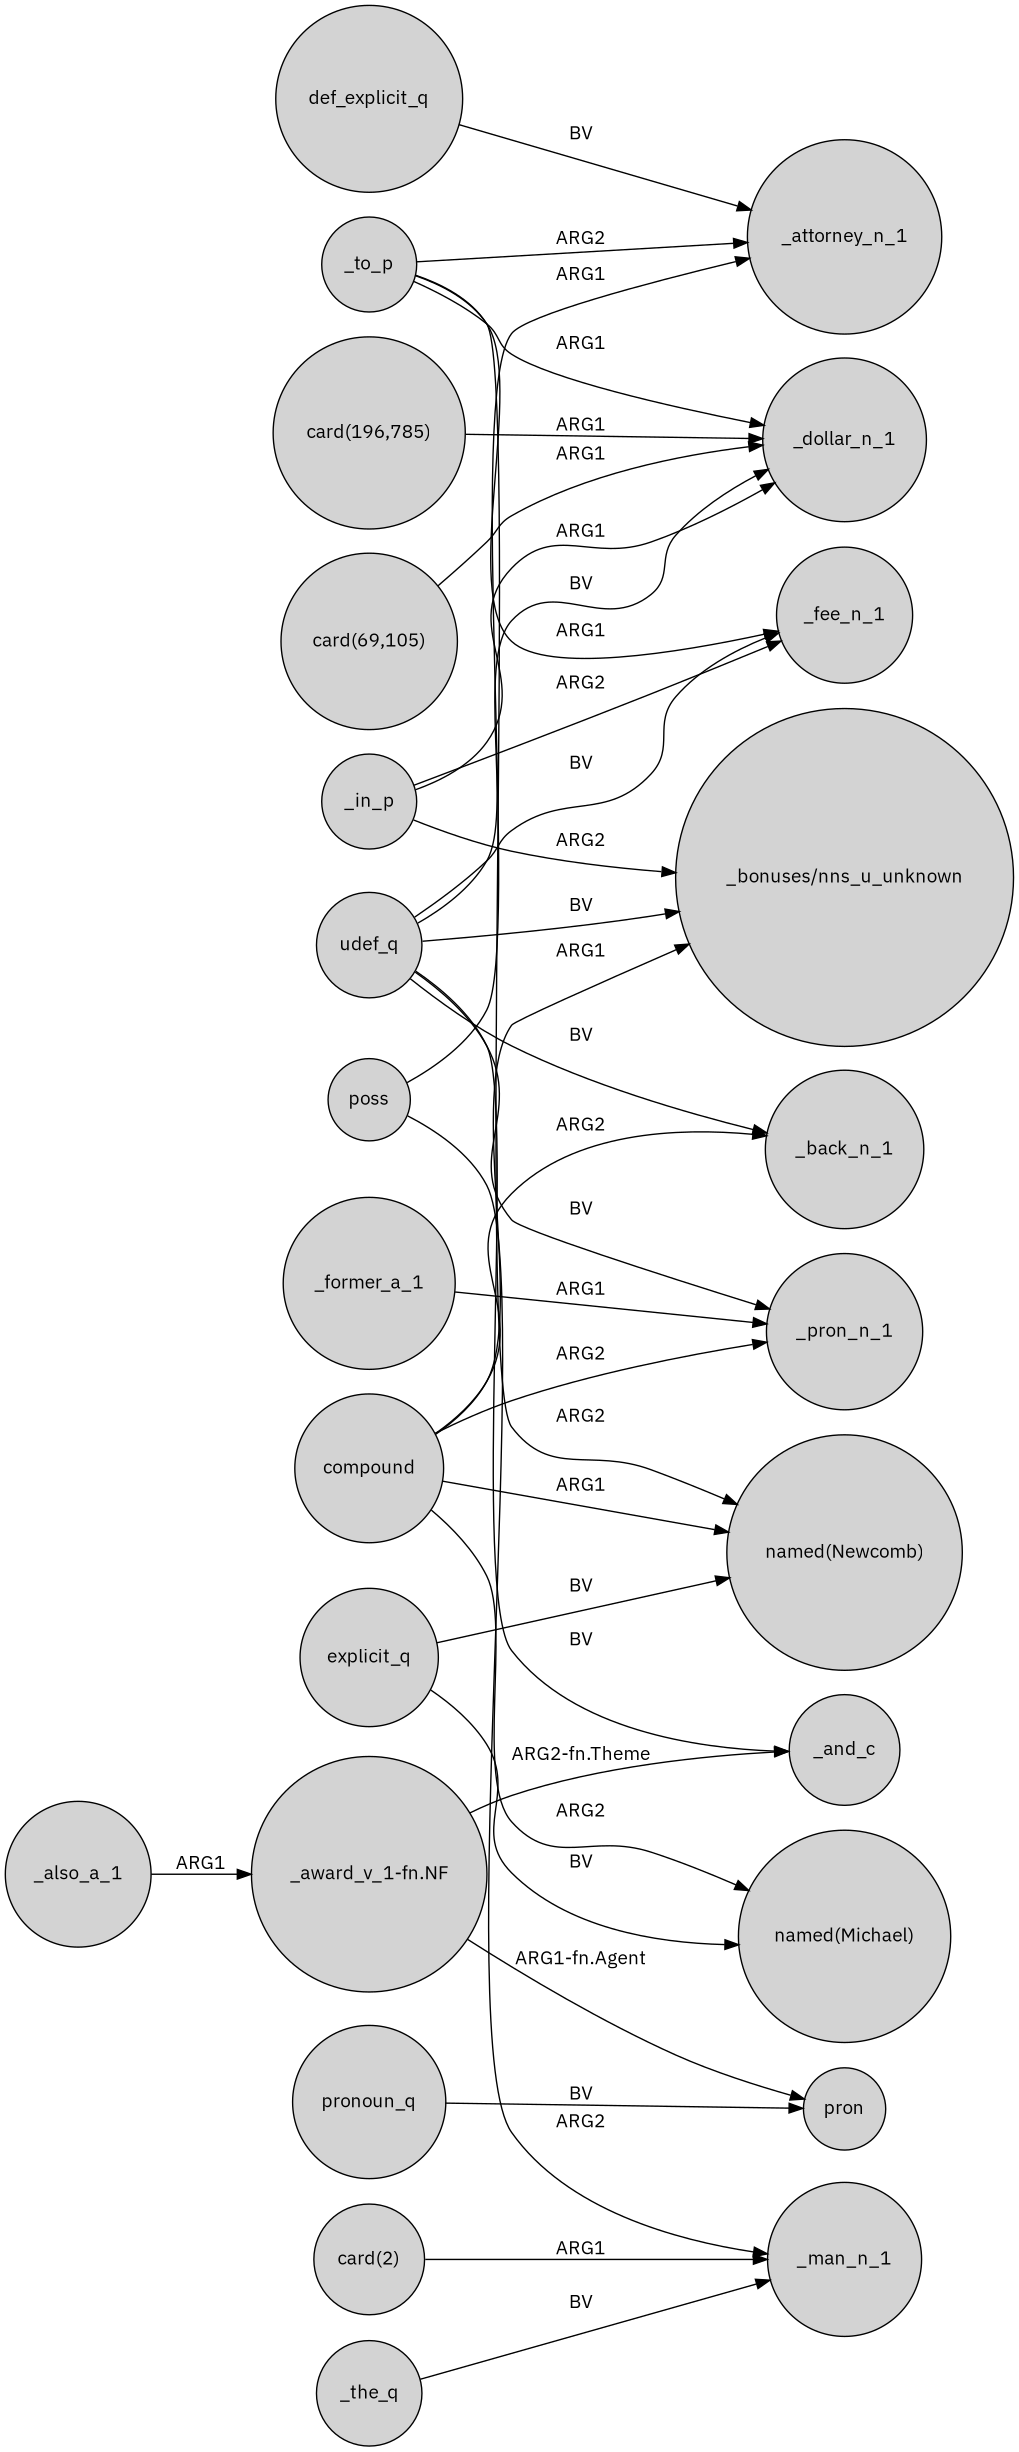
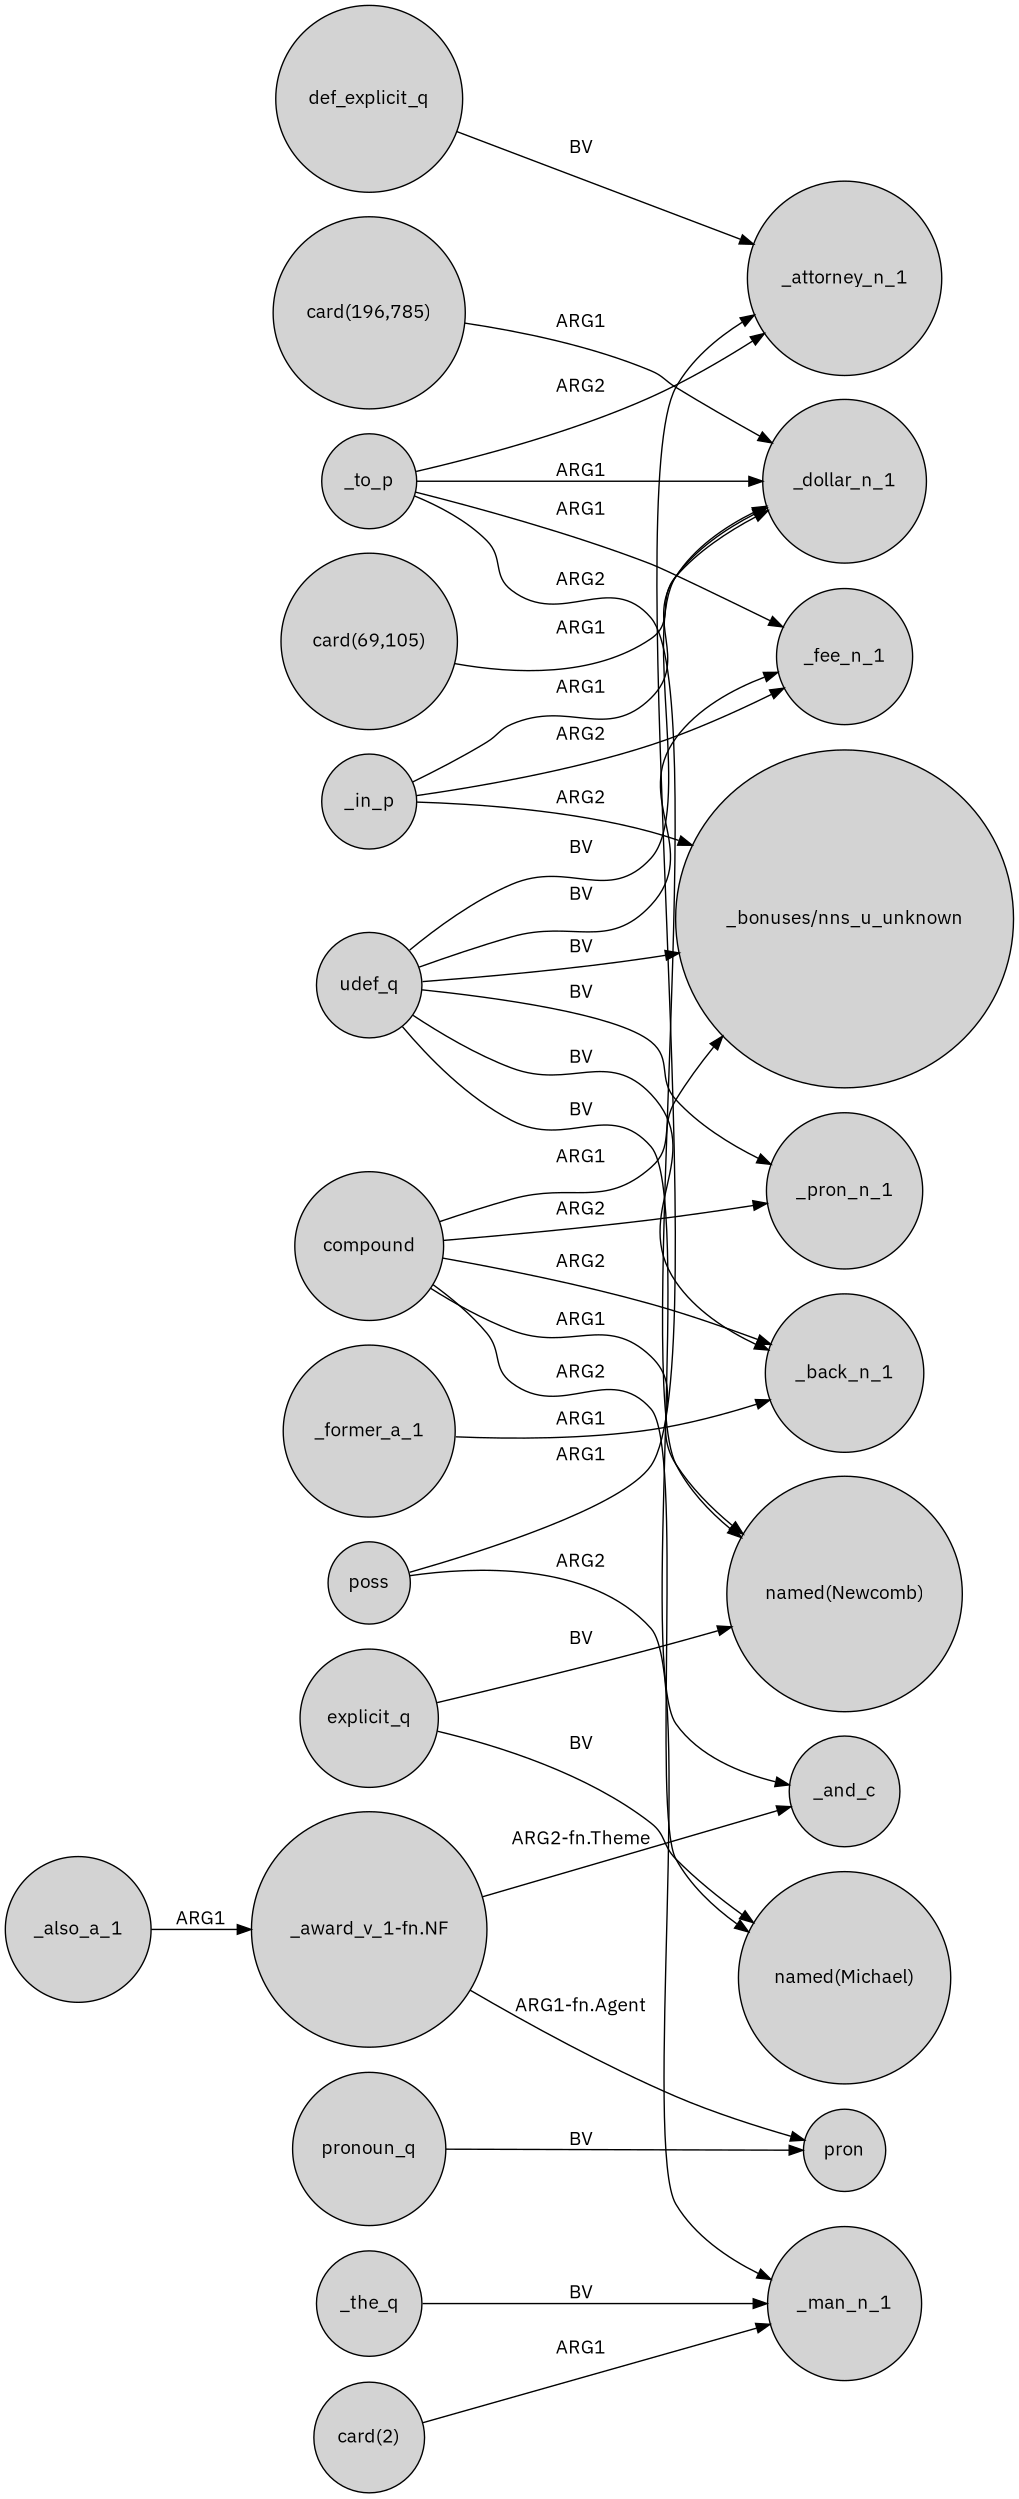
(604, 1307) -> (608, 1435)
